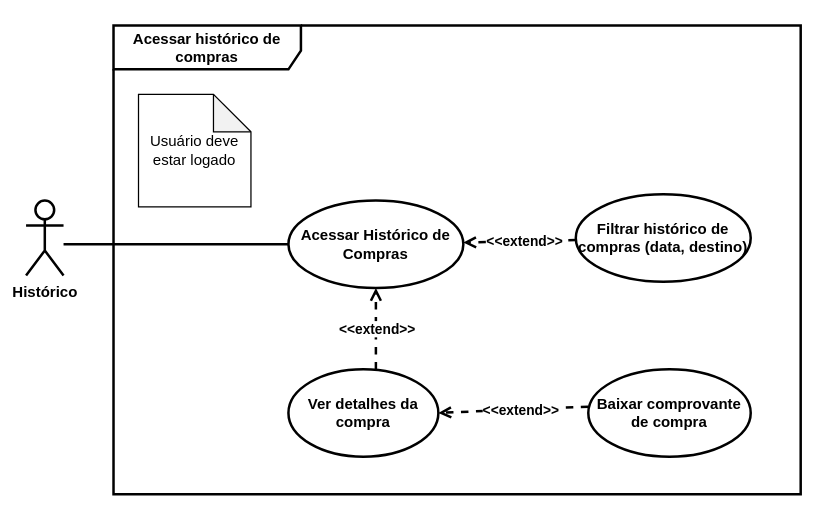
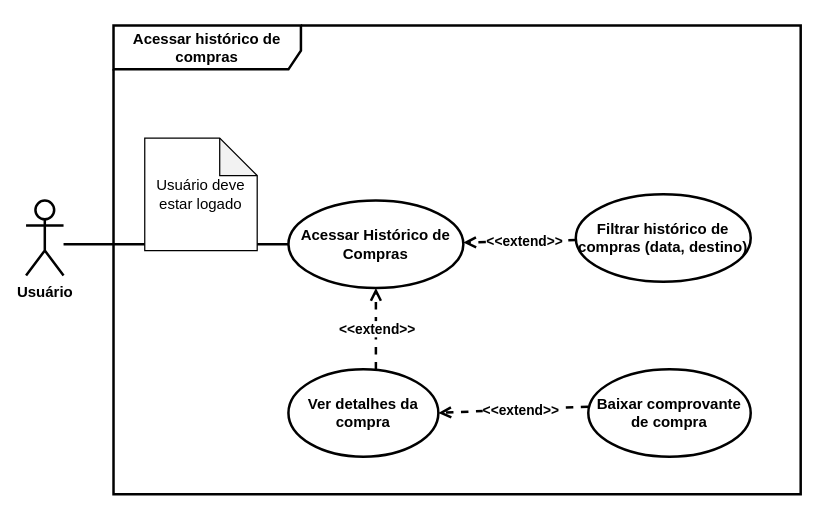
(194, 151) -> (201, 194)
(45, 293) -> (45, 293)
